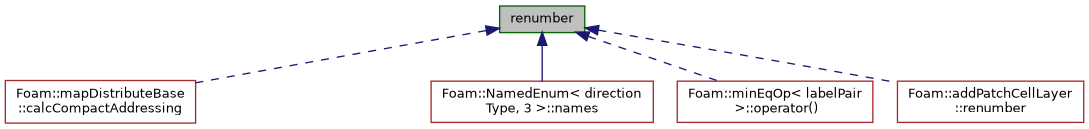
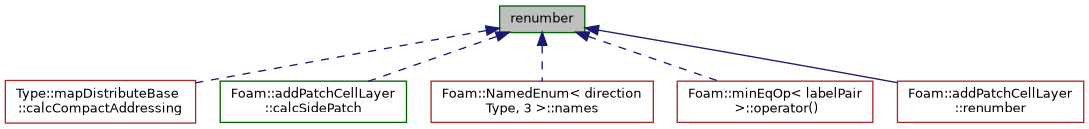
(748, 56) -> (748, 56)
(542, 64) -> (542, 64)
(100, 102) -> (100, 102)
none -> (313, 102)
